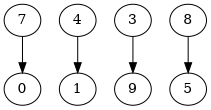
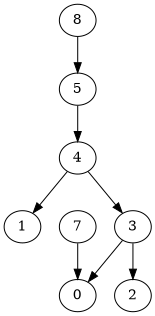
(133, 89) -> (133, 296)
none -> (78, 119)
none -> (102, 188)
none -> (109, 257)
